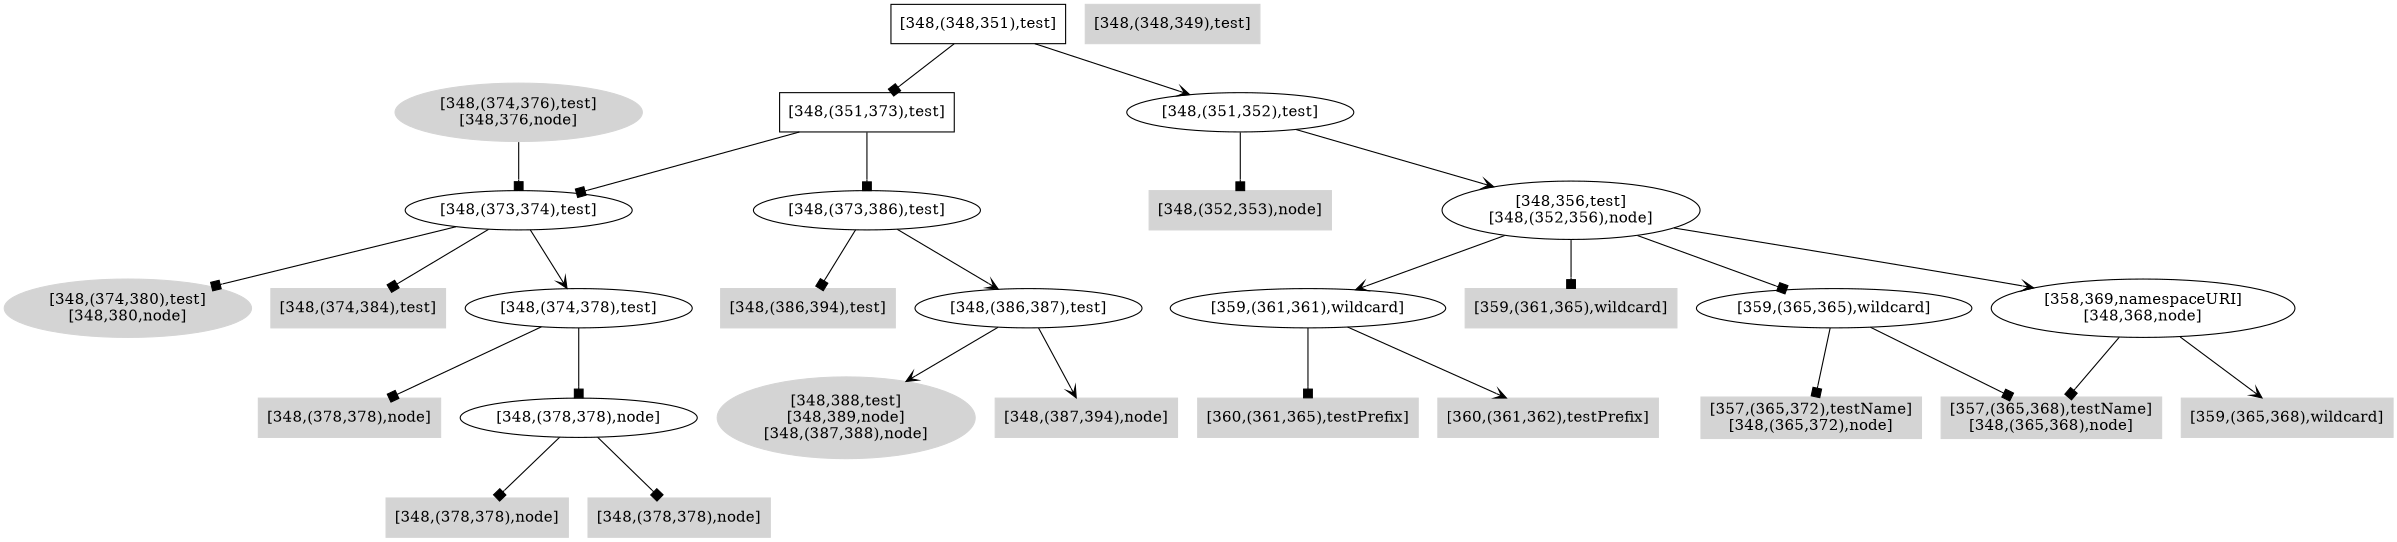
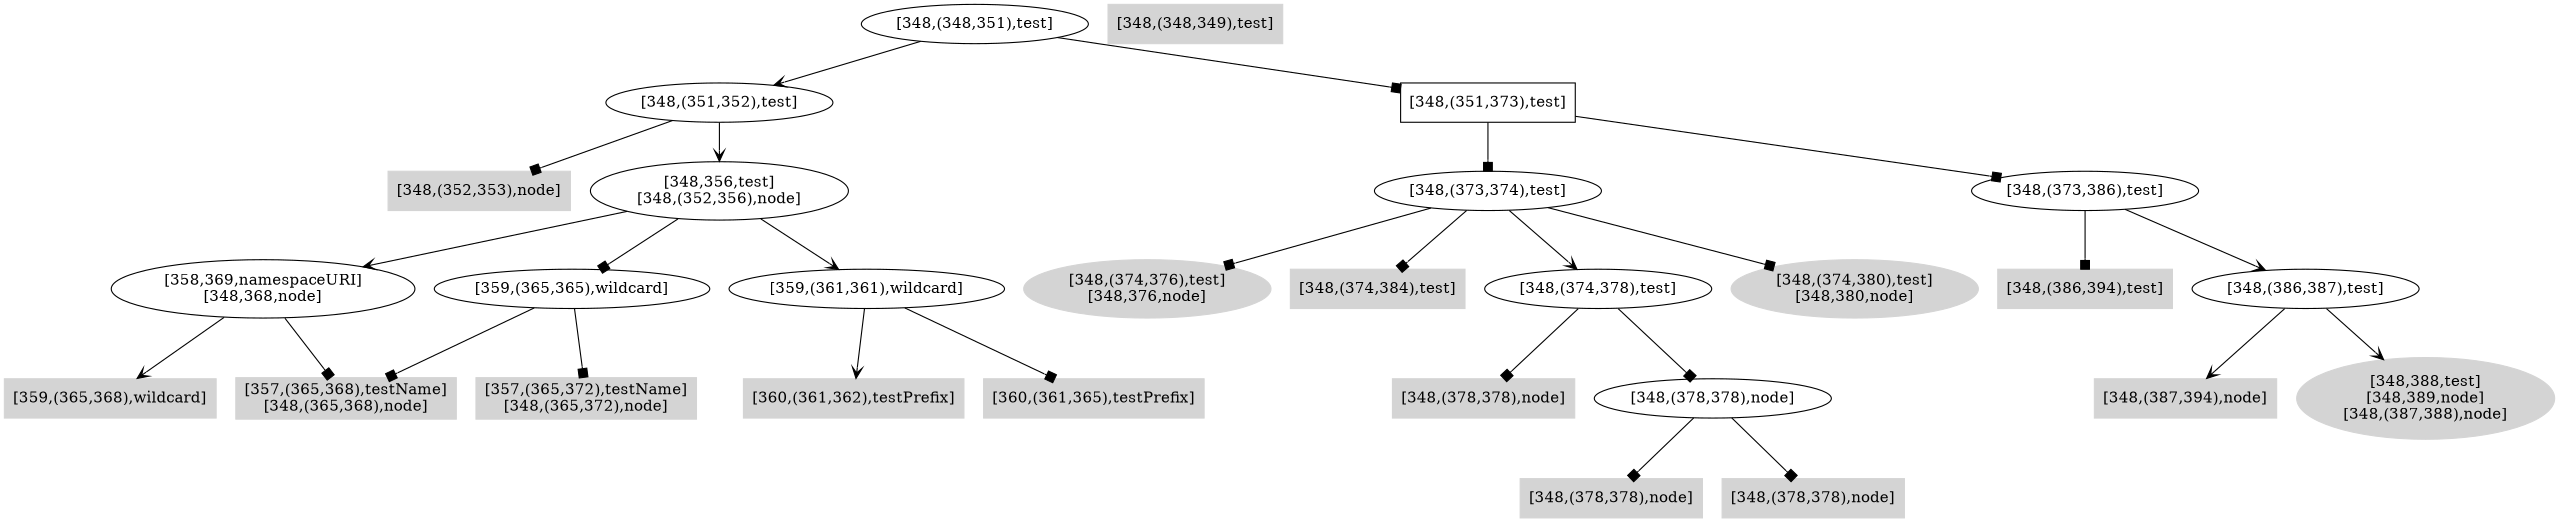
(978, 24) -> (975, 24)
(519, 161) -> (1333, 235)
(1571, 308) -> none
